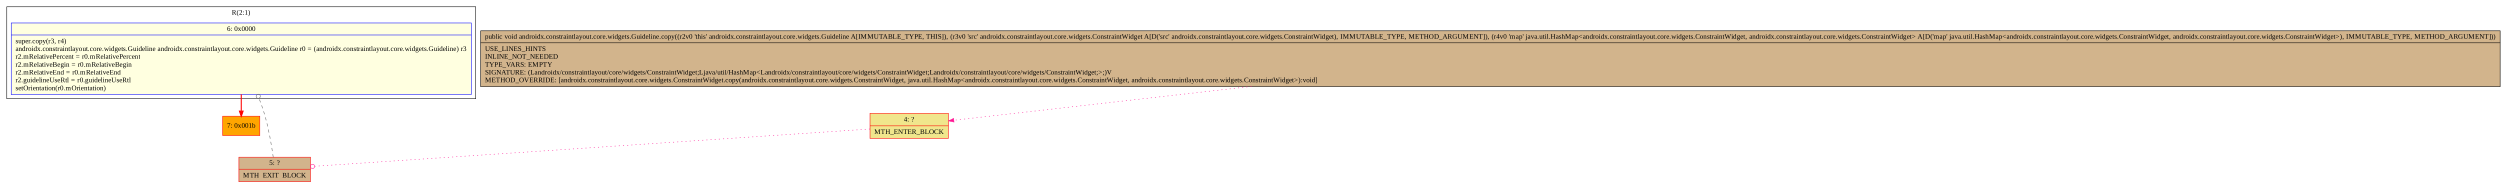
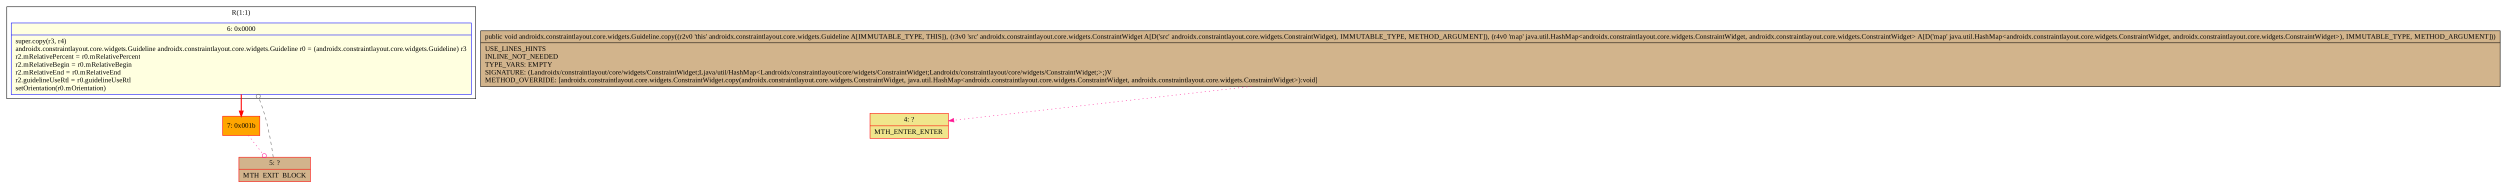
(241, 13) -> (241, 13)
(909, 132) -> (909, 132)
(592, 148) -> (256, 145)
